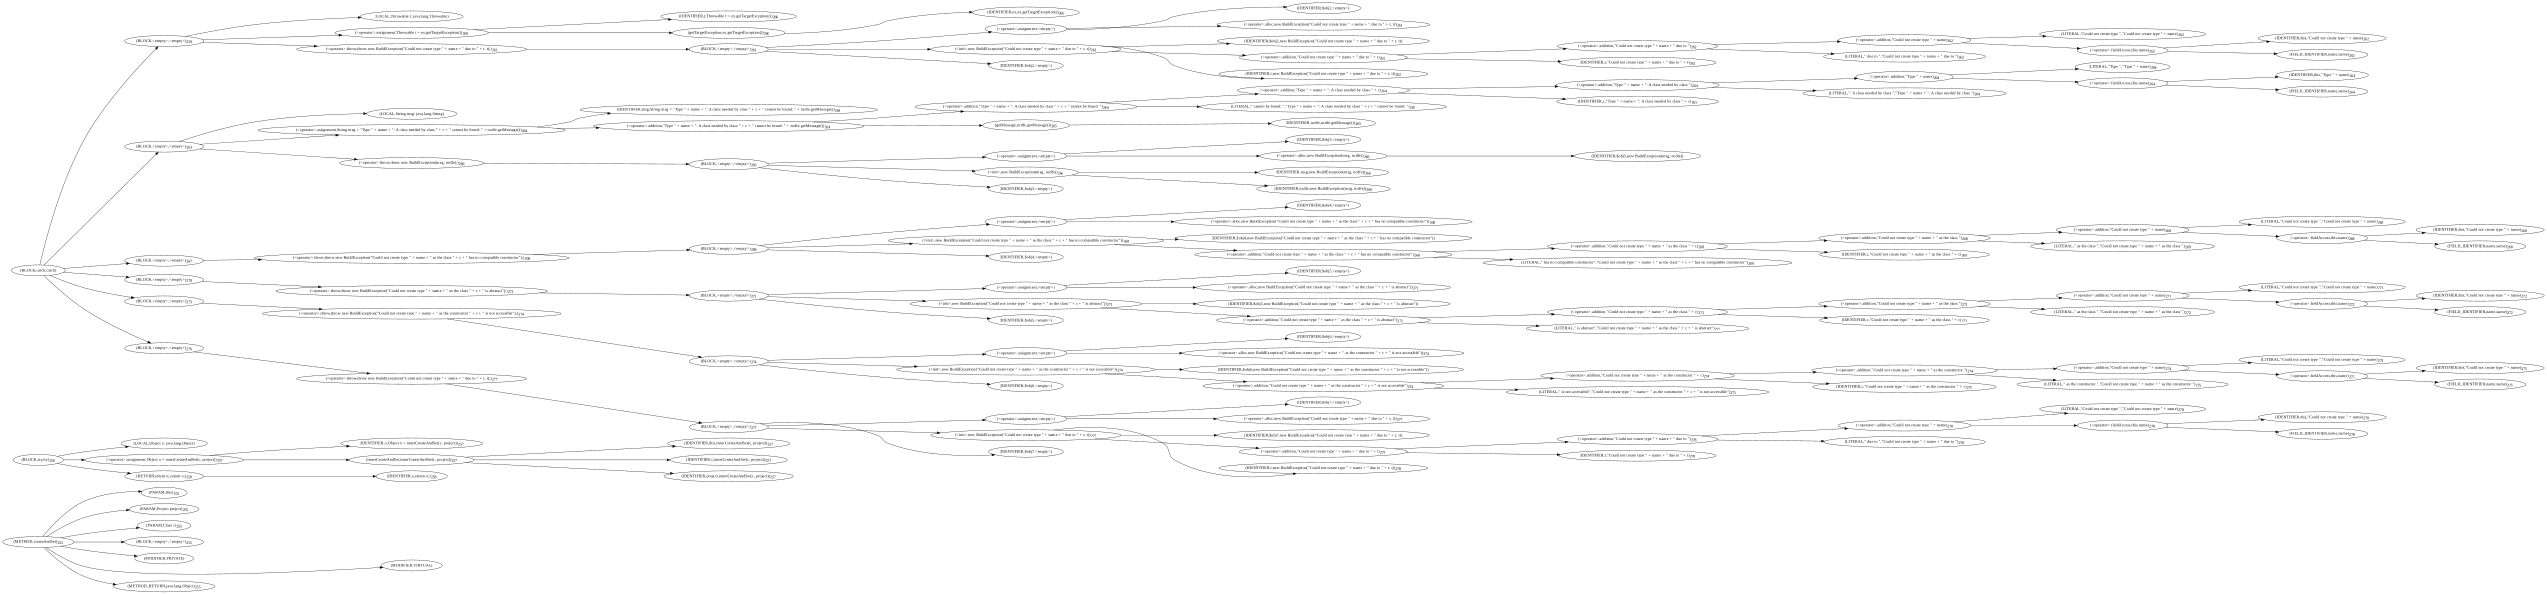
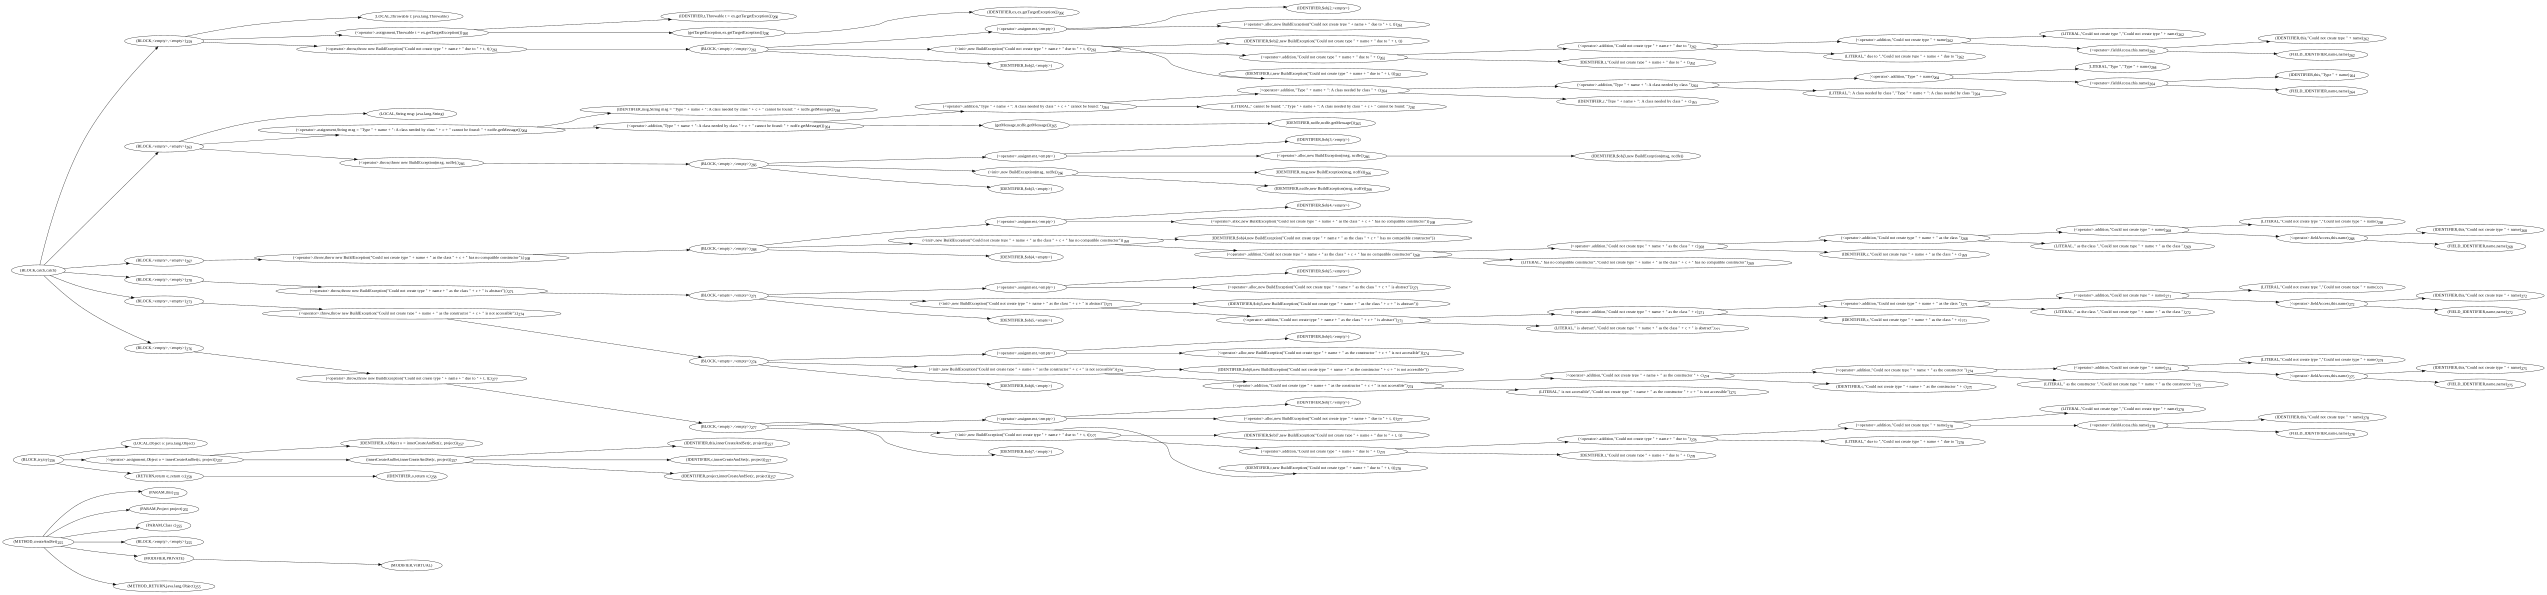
(210, 574) -> (286, 562)
